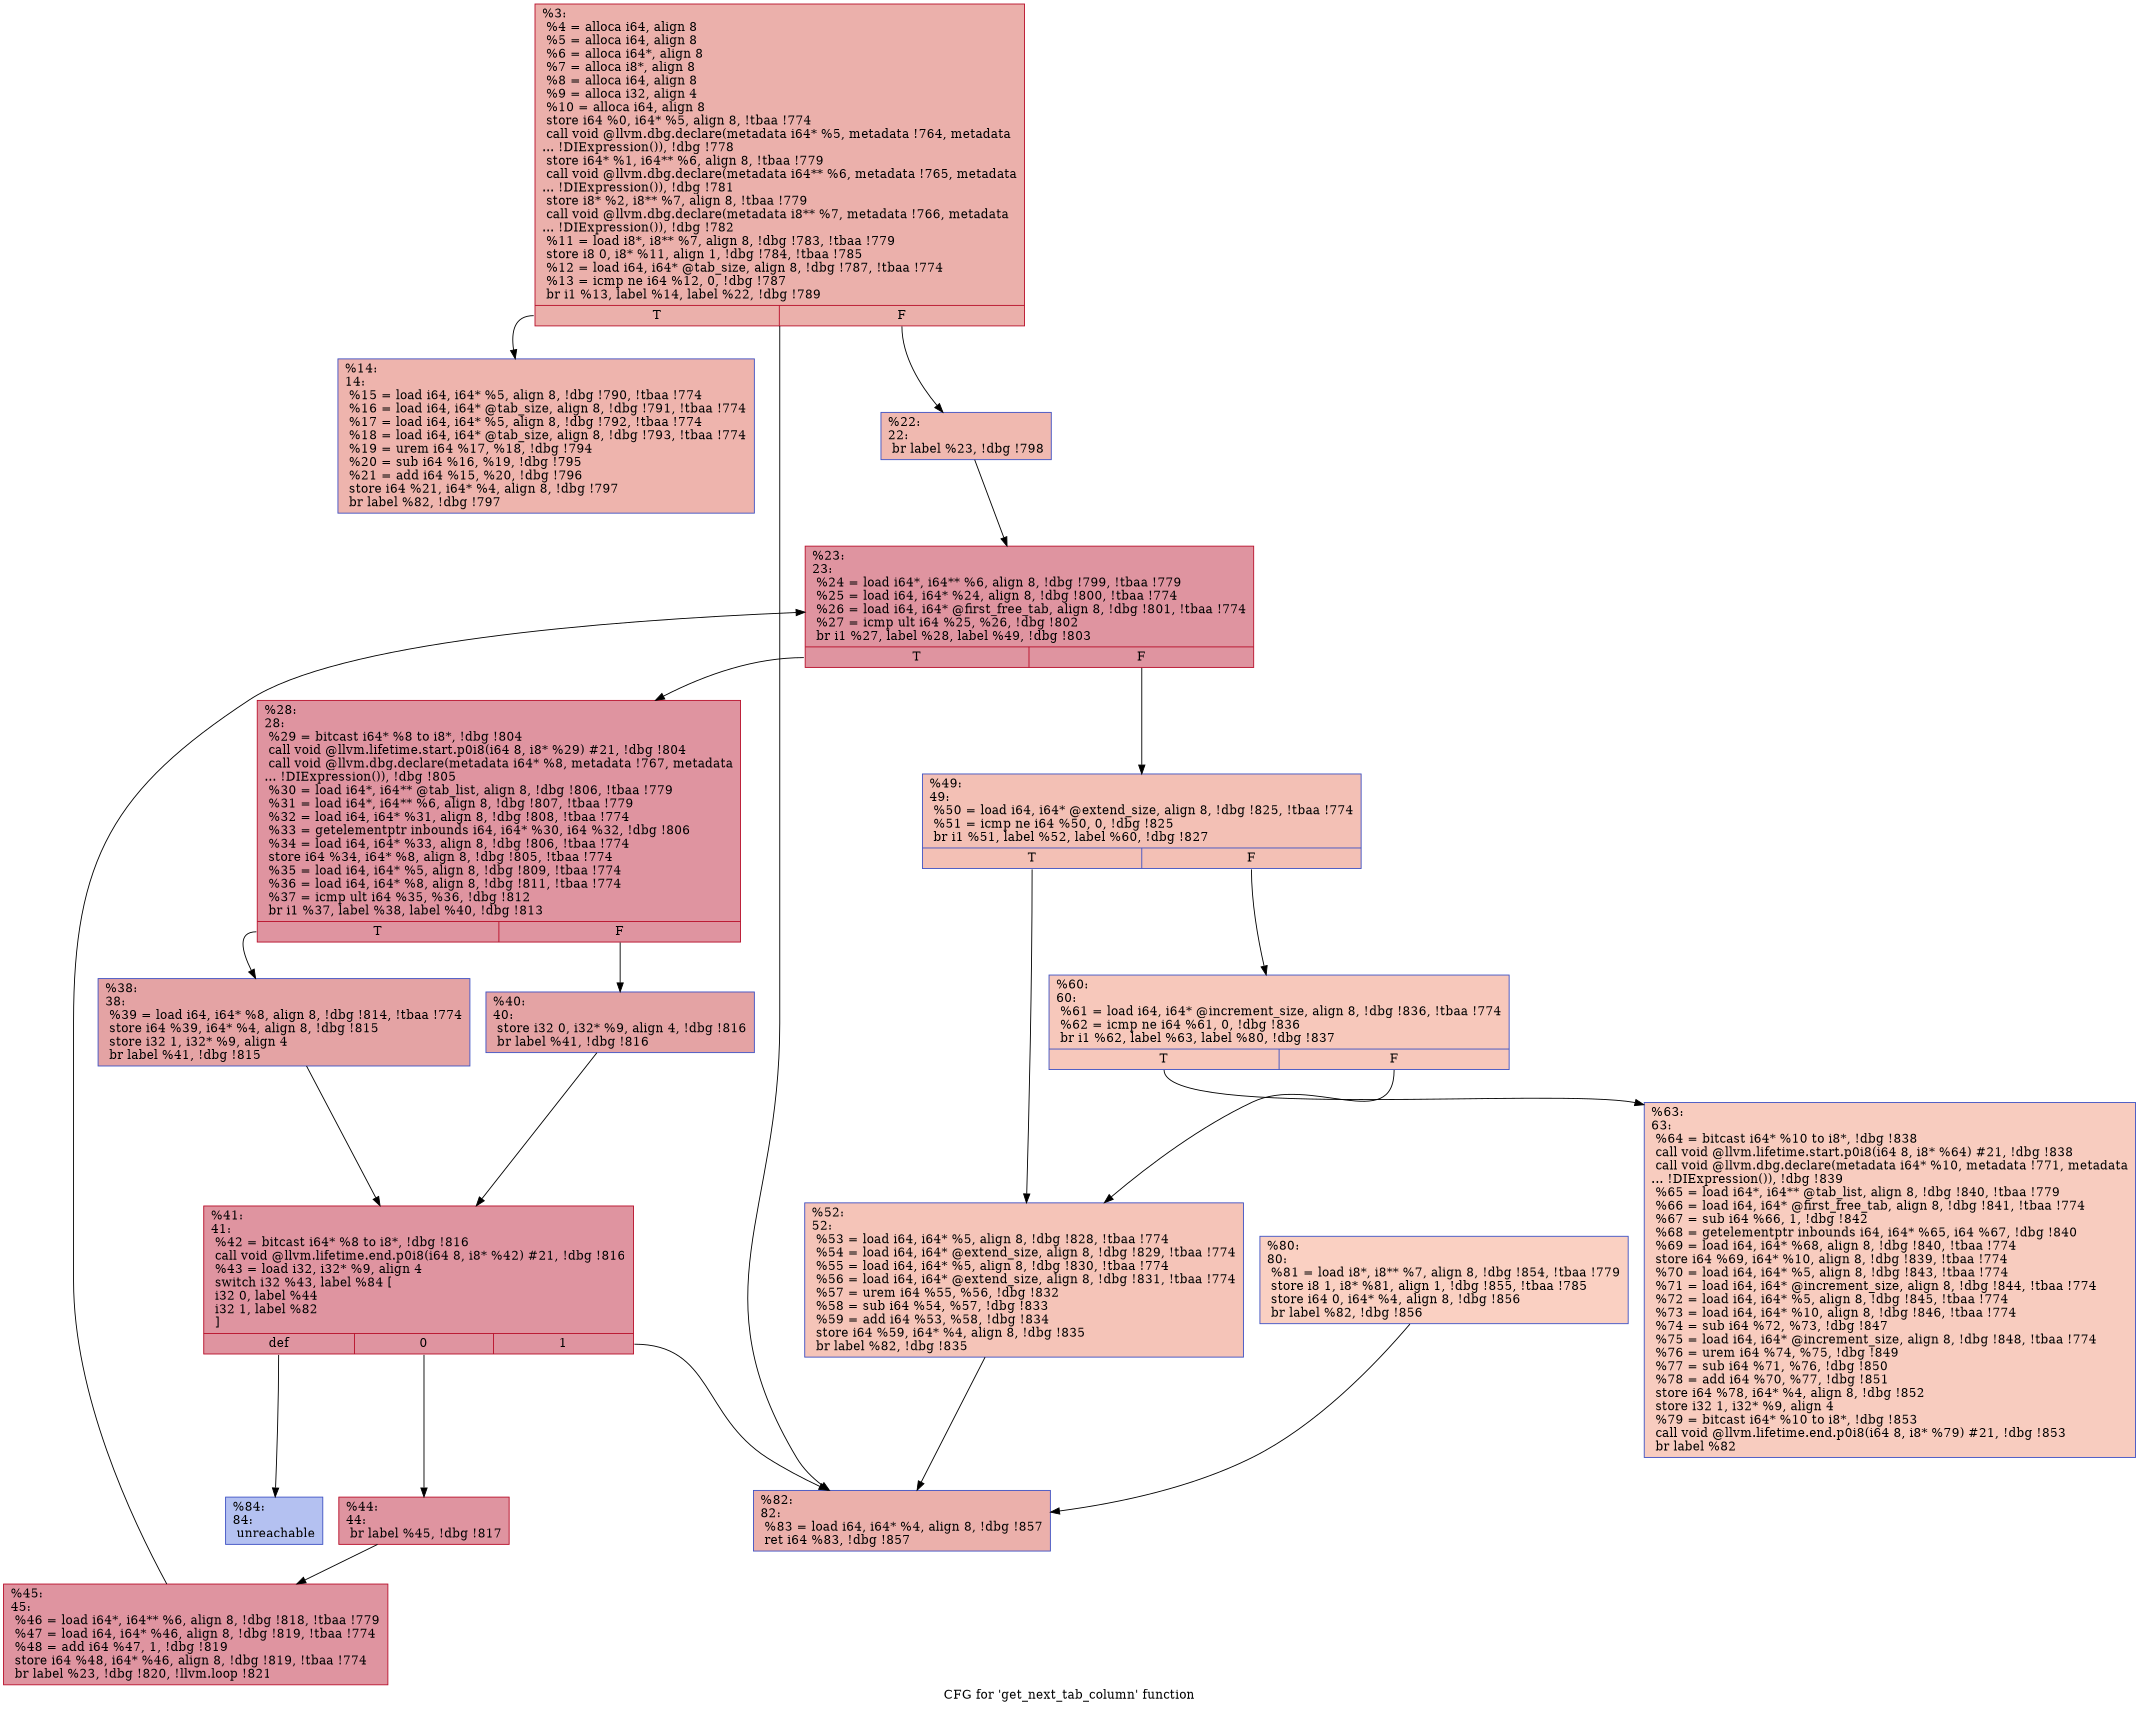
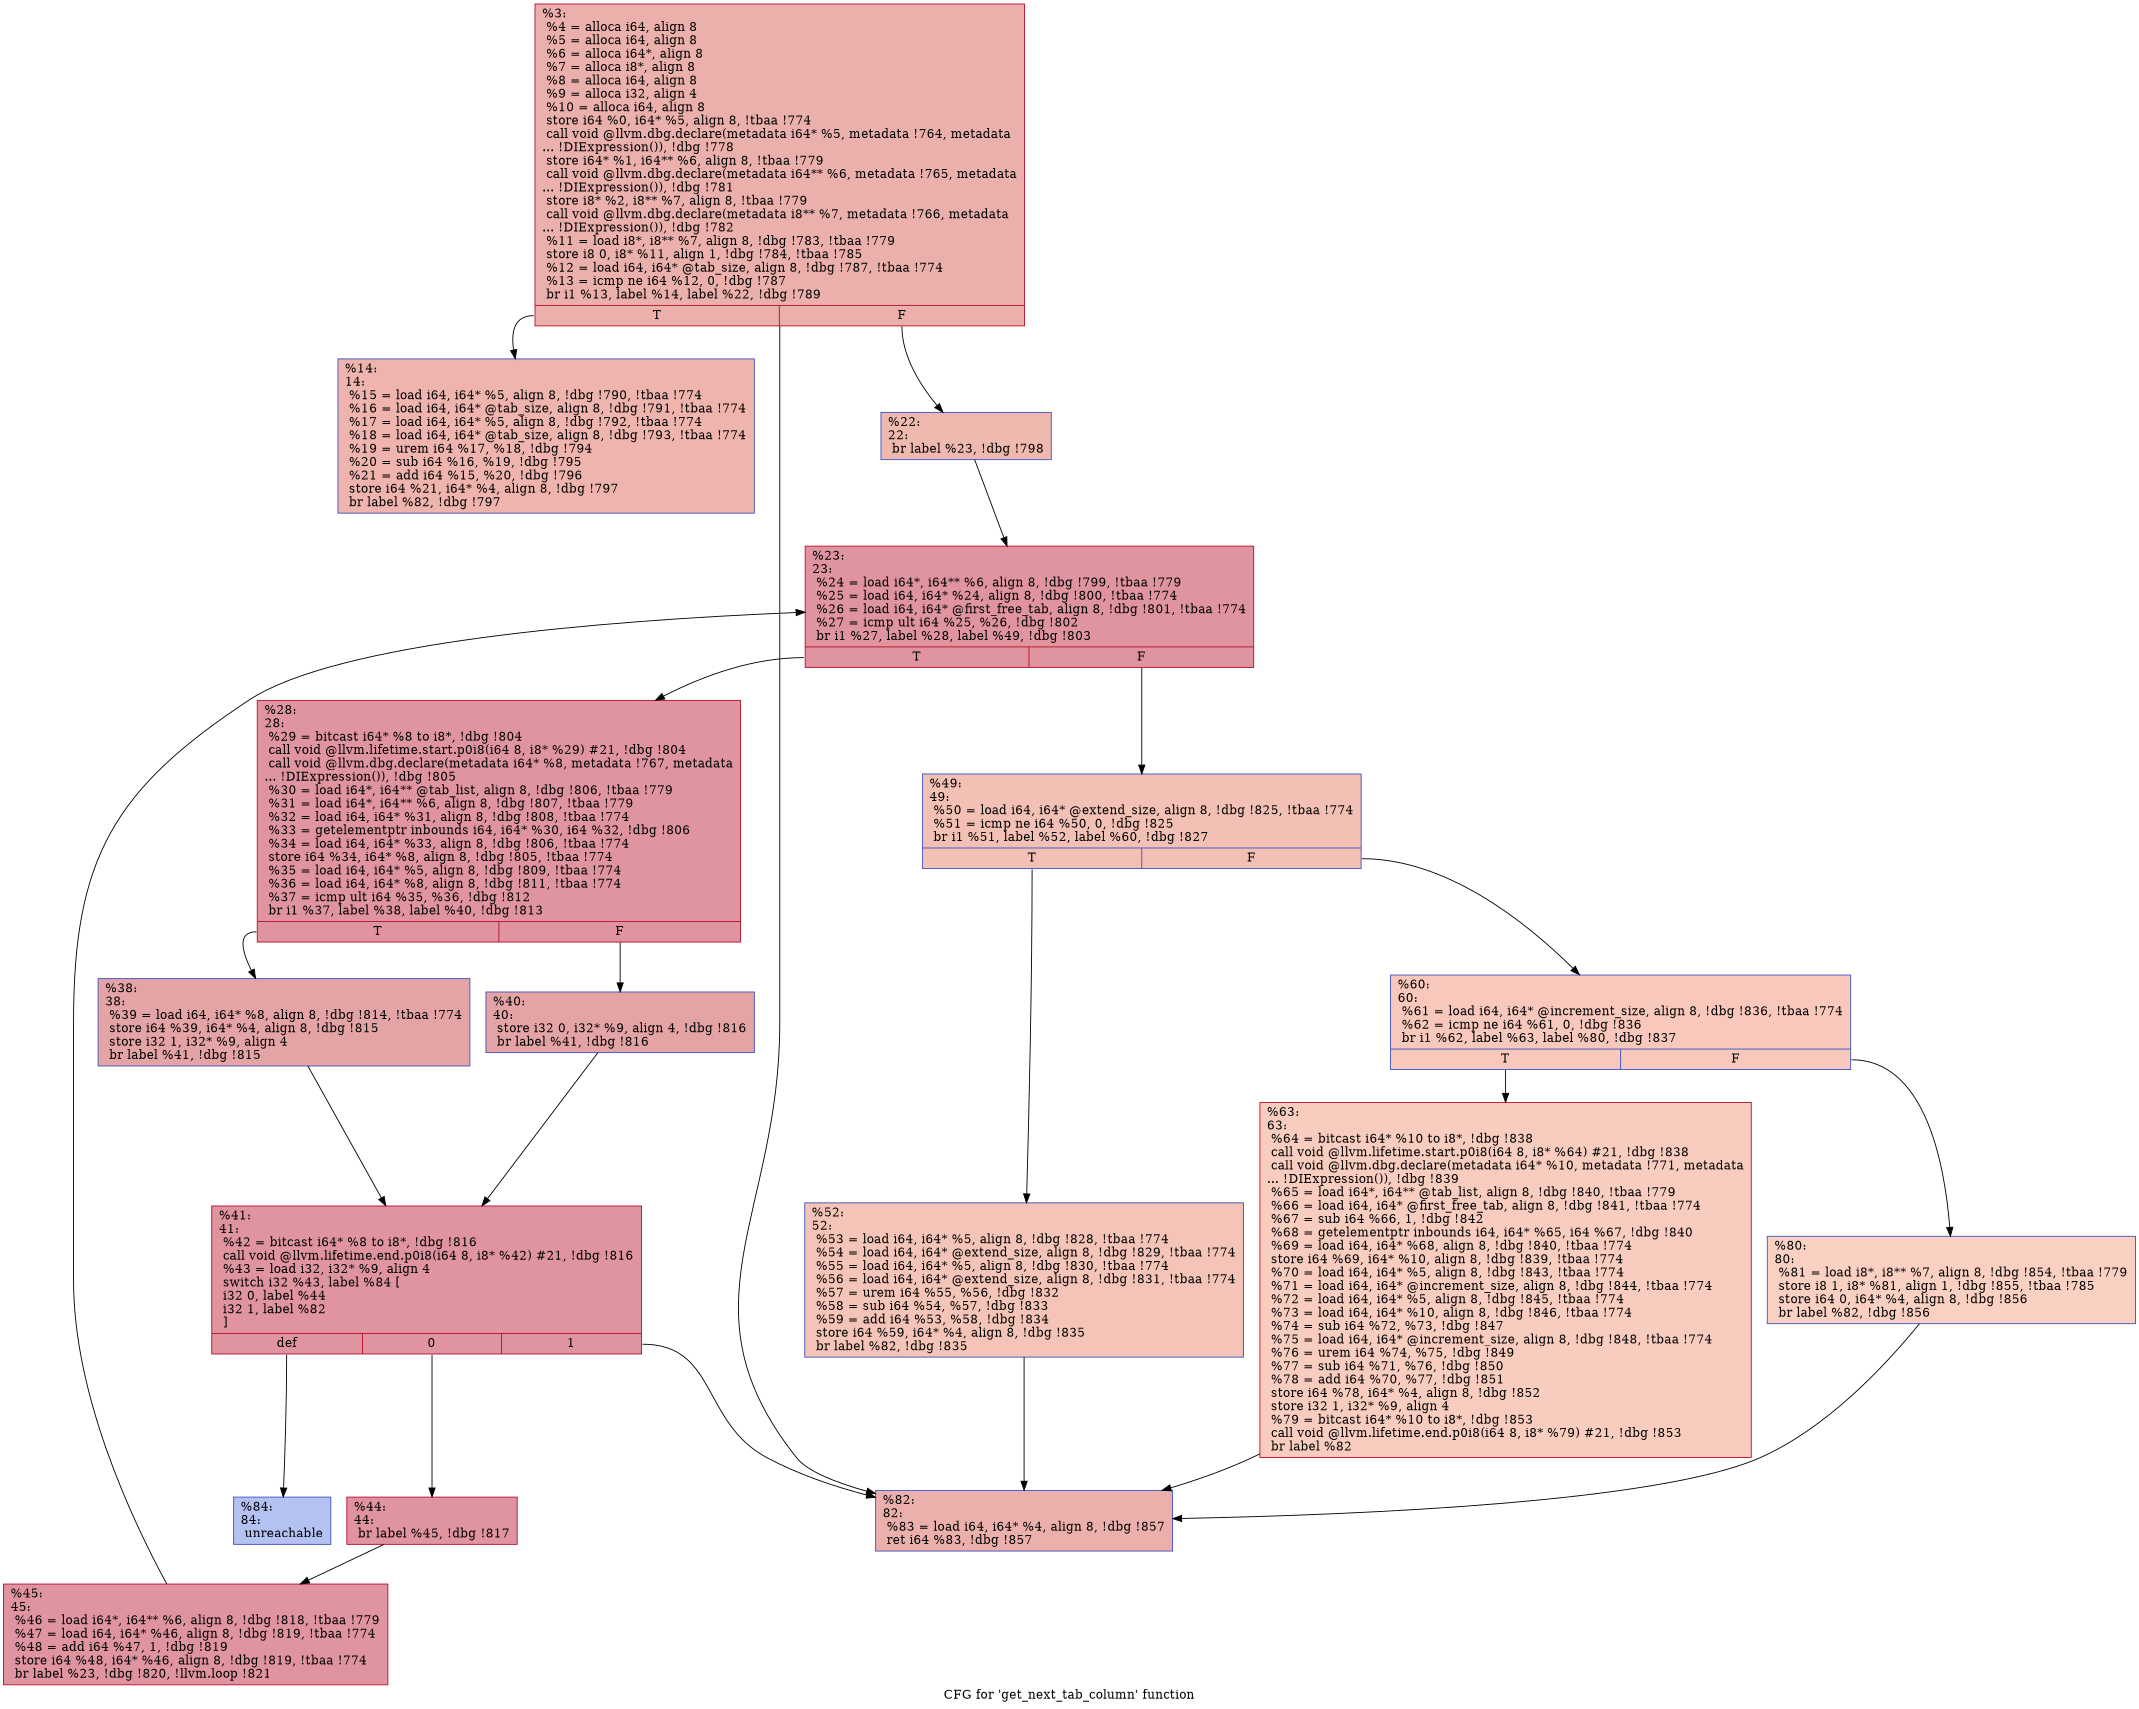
(1249, 1104) -> (1928, 1124)
(1890, 1280) -> (1506, 1280)
none -> (1216, 1473)
